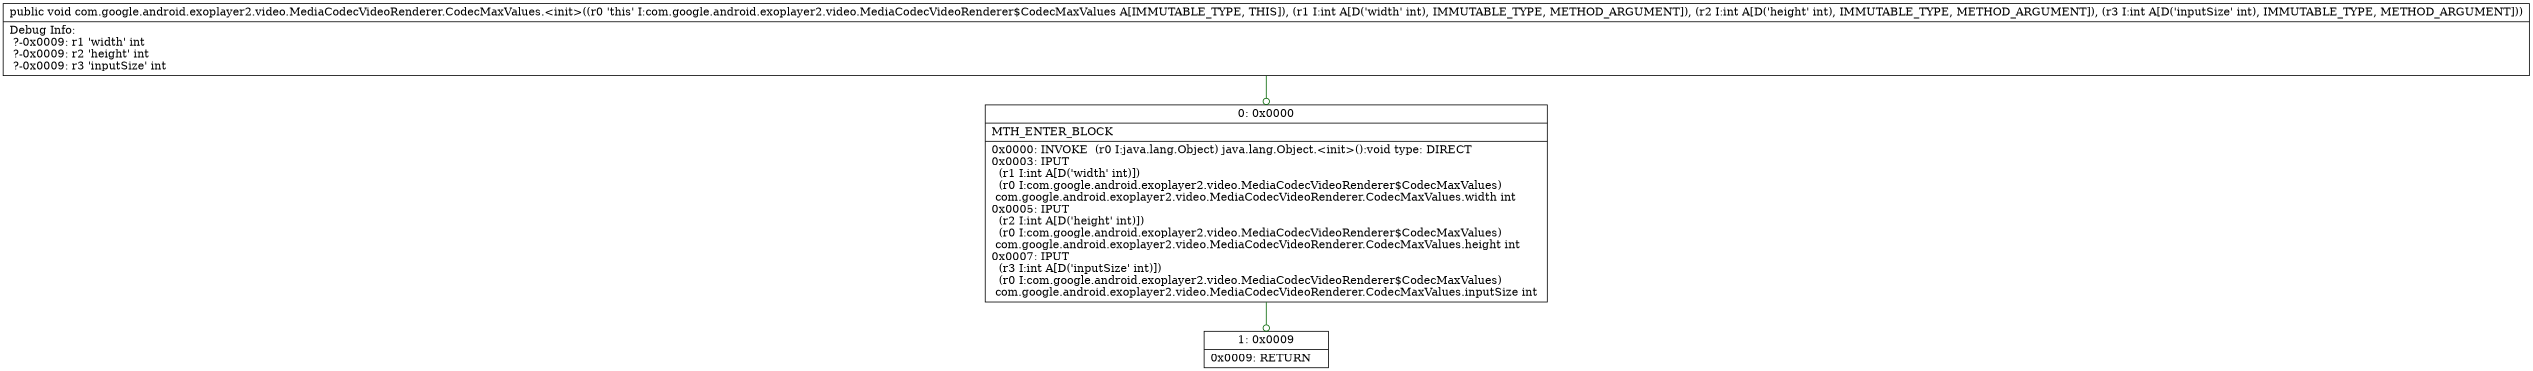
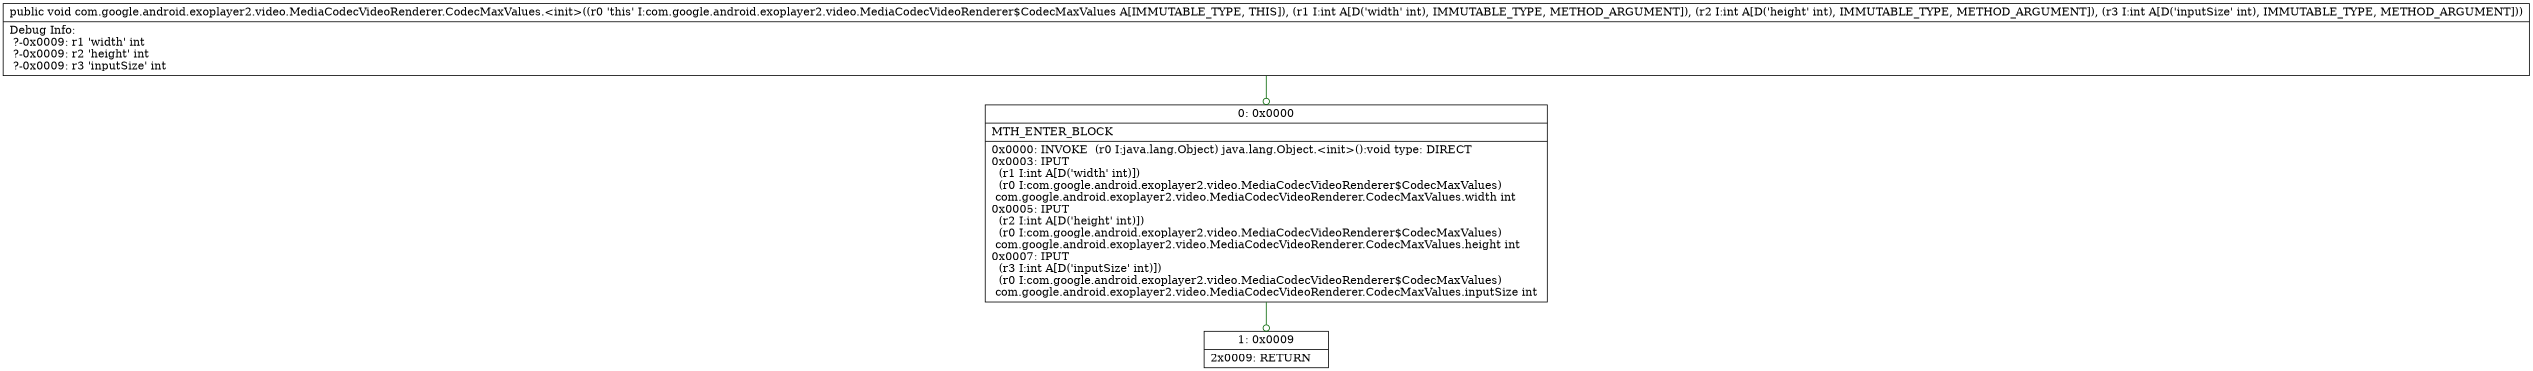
(1266, 358) -> (1266, 358)
